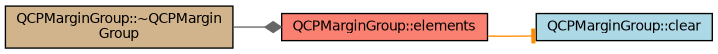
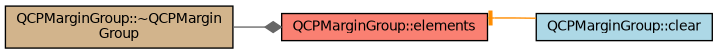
(508, 36) -> (515, 18)
